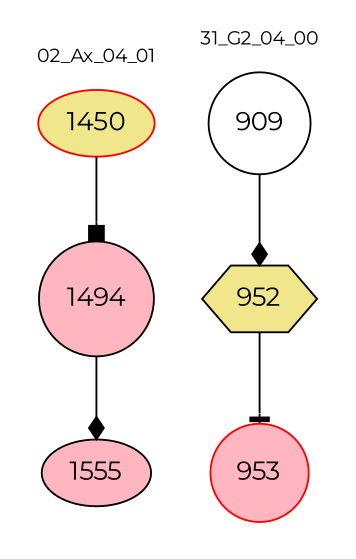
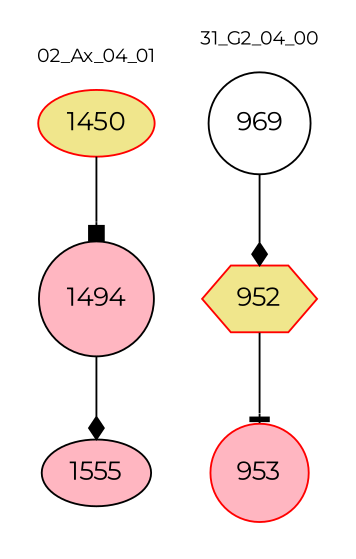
(260, 123) -> (260, 123)
(260, 299) -> (260, 299)
